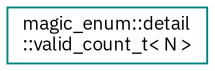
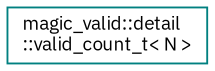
(107, 35) -> (107, 35)
